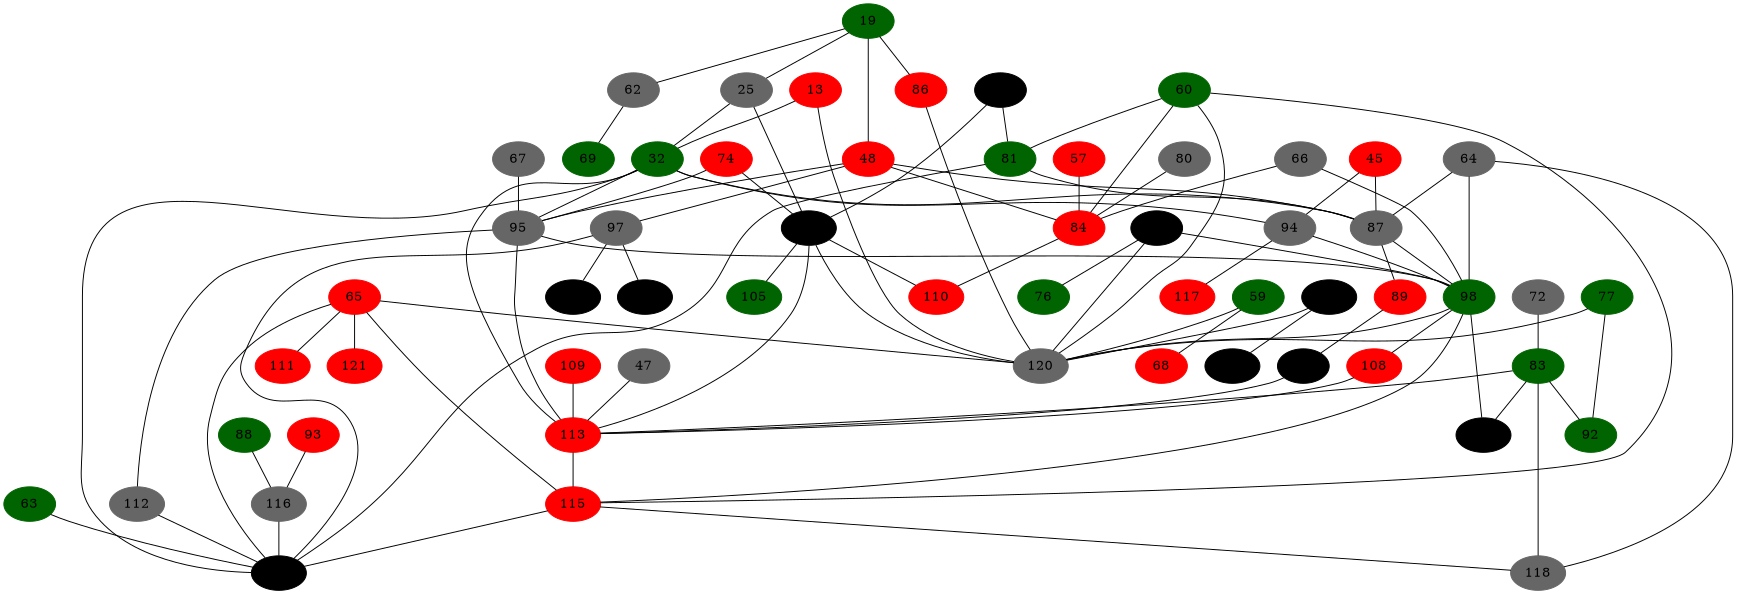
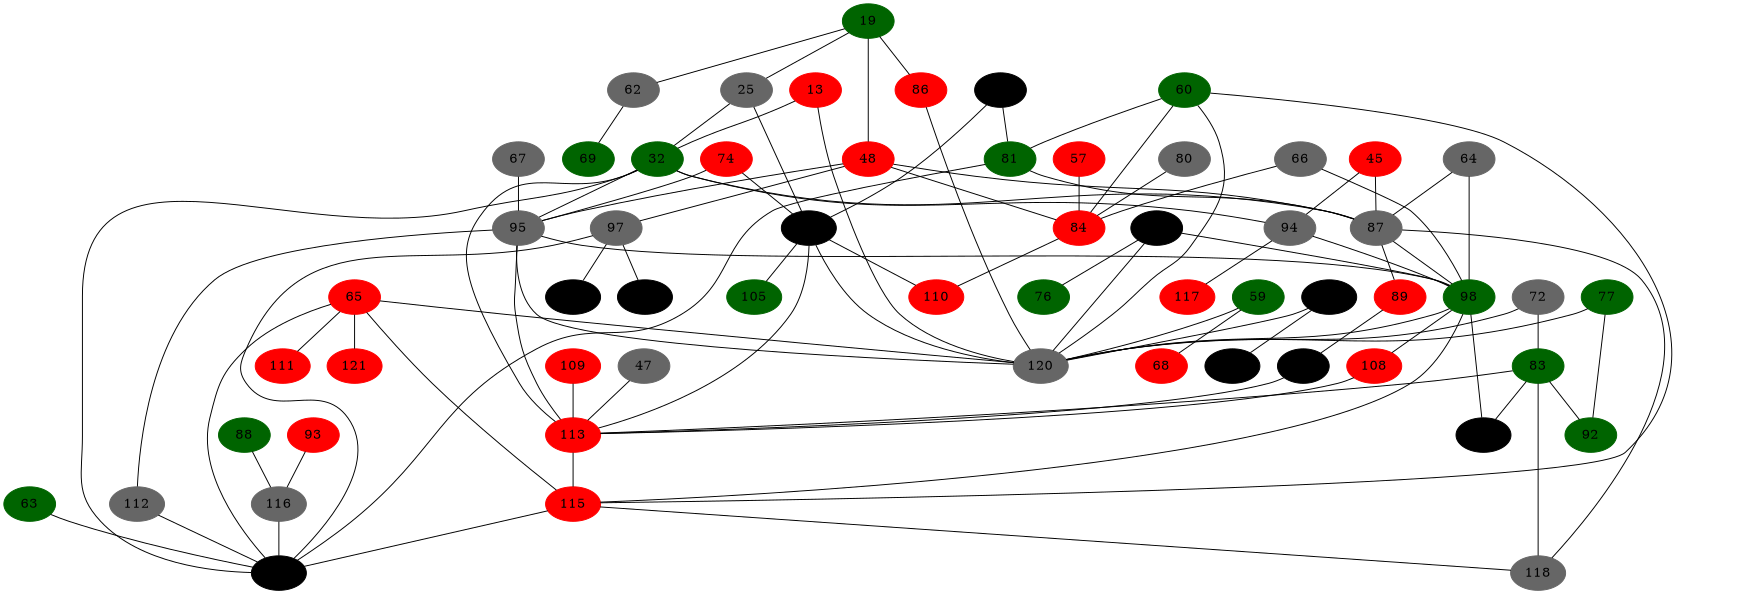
(1733, 332) -> (1651, 297)
none -> (1407, 334)
none -> (736, 349)
